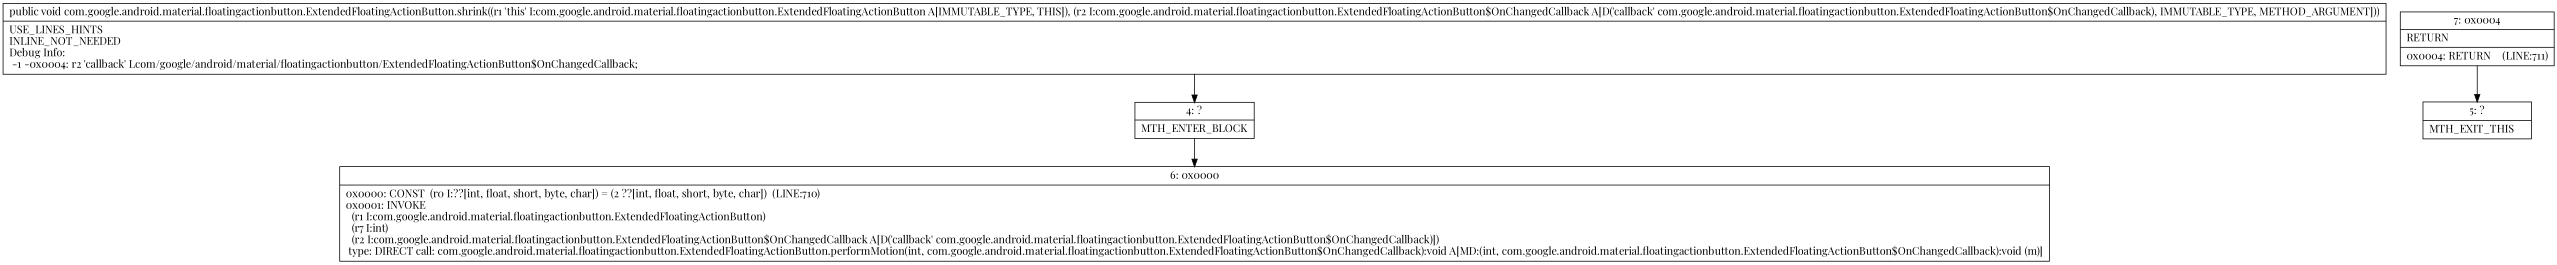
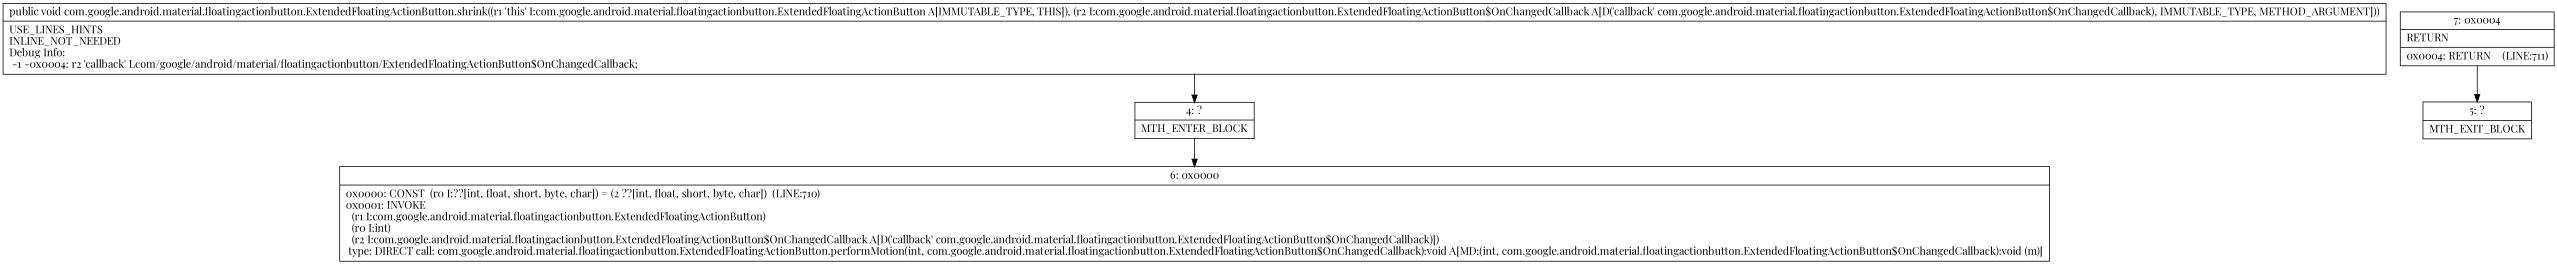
(2472, 129) -> (2477, 129)
(367, 229) -> (368, 229)
